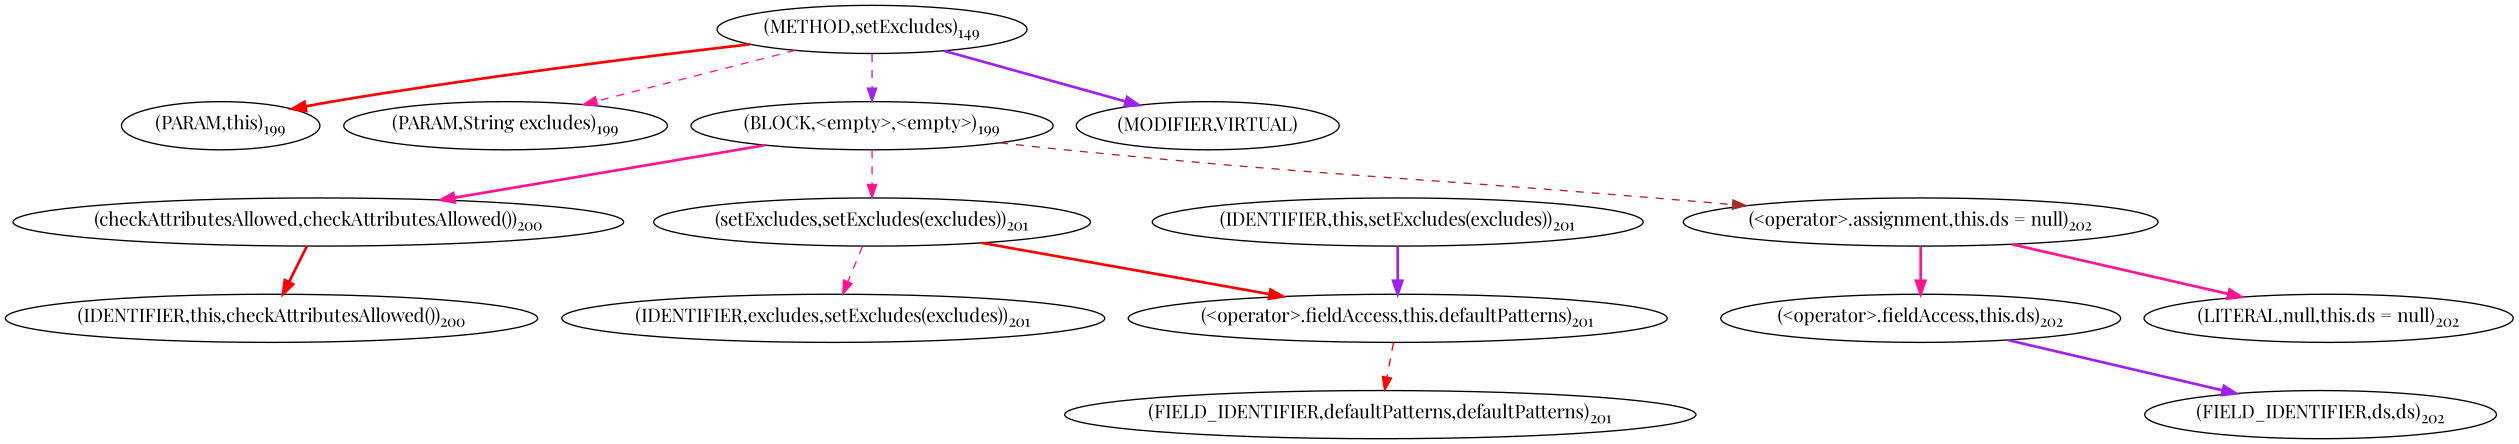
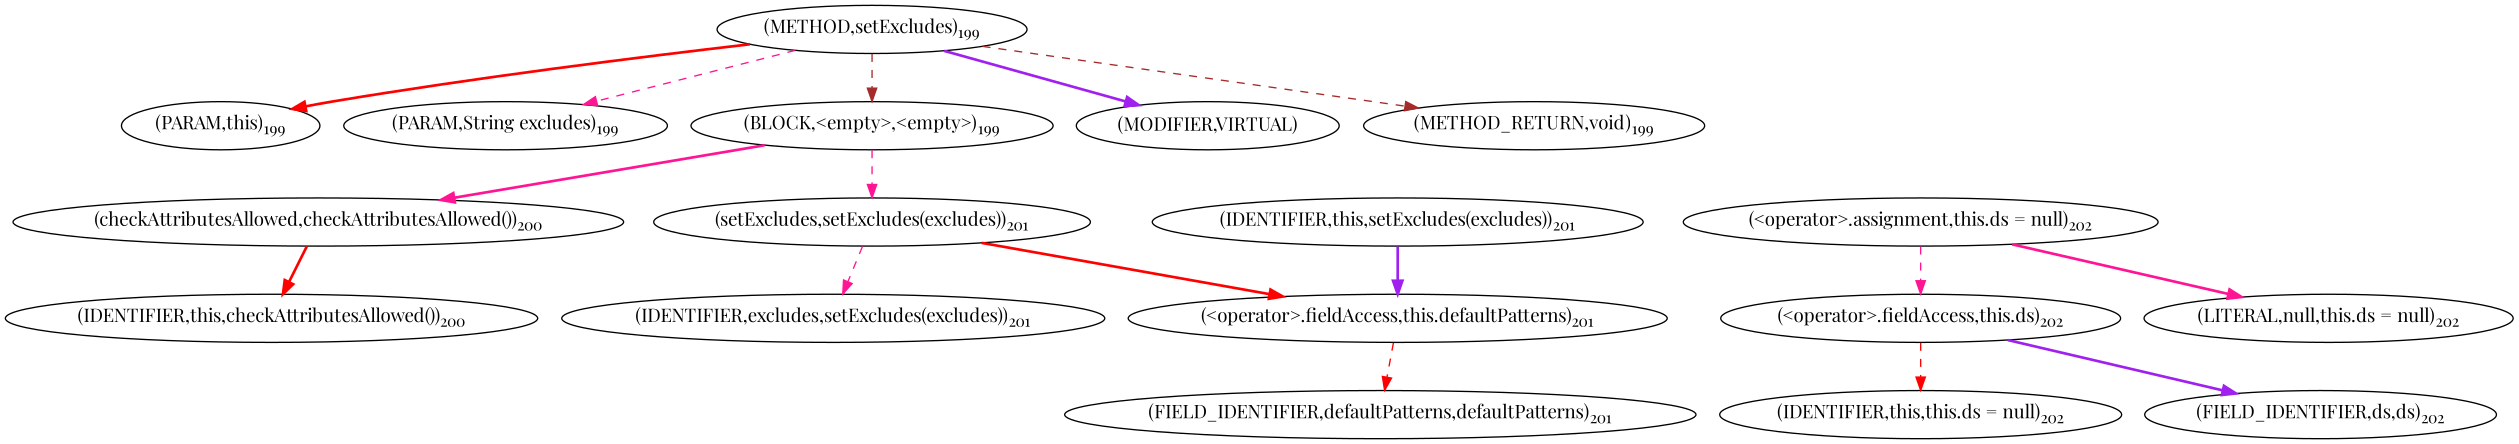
(969, 27) -> (969, 27)
(872, 71) -> (872, 71)
none -> (1534, 126)
(1366, 176) -> none
(1921, 264) -> (1921, 264)
none -> (1921, 415)
